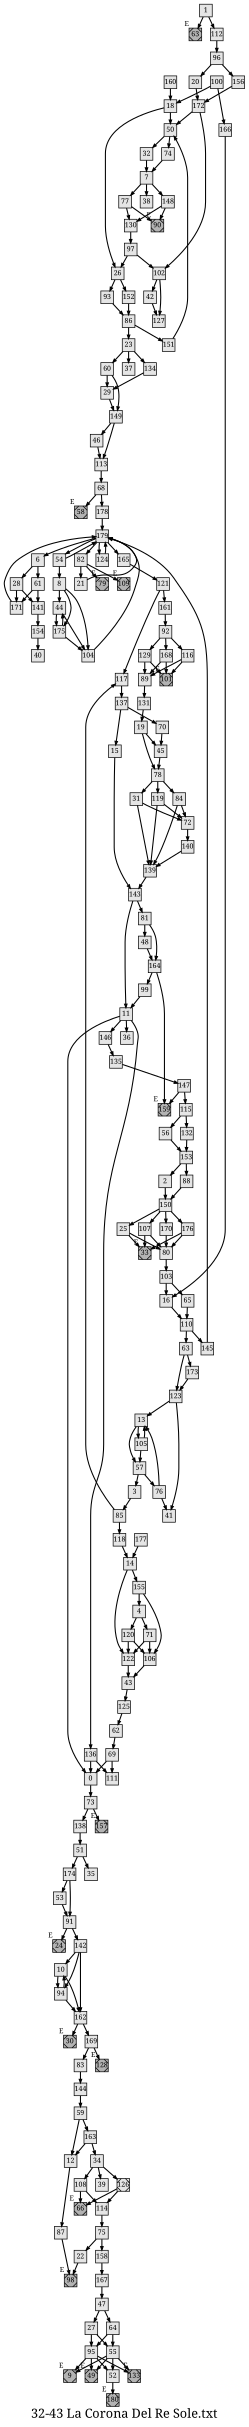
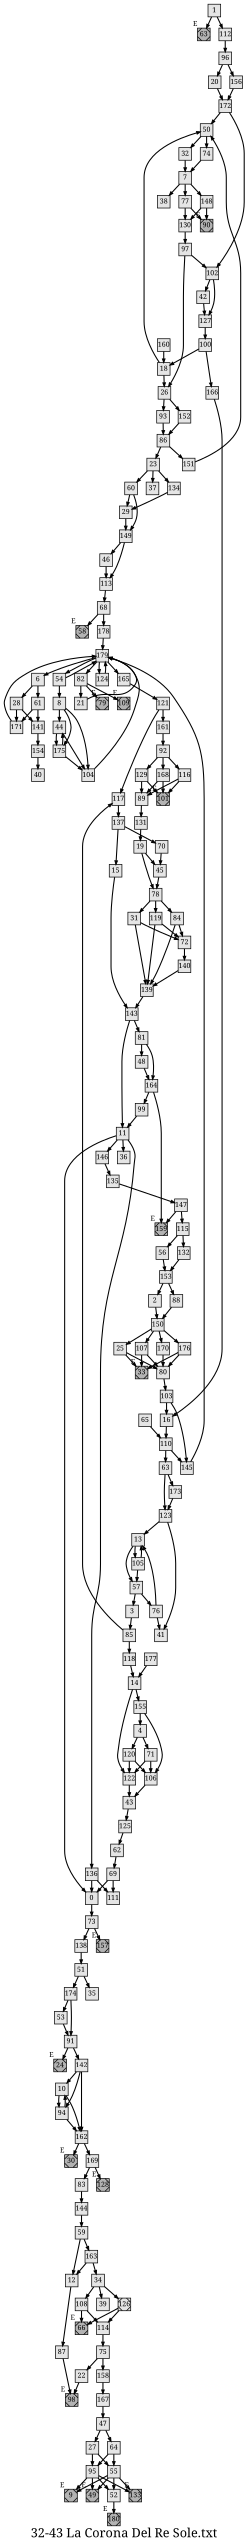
none -> (205, 331)
(176, 1288) -> (182, 1430)
